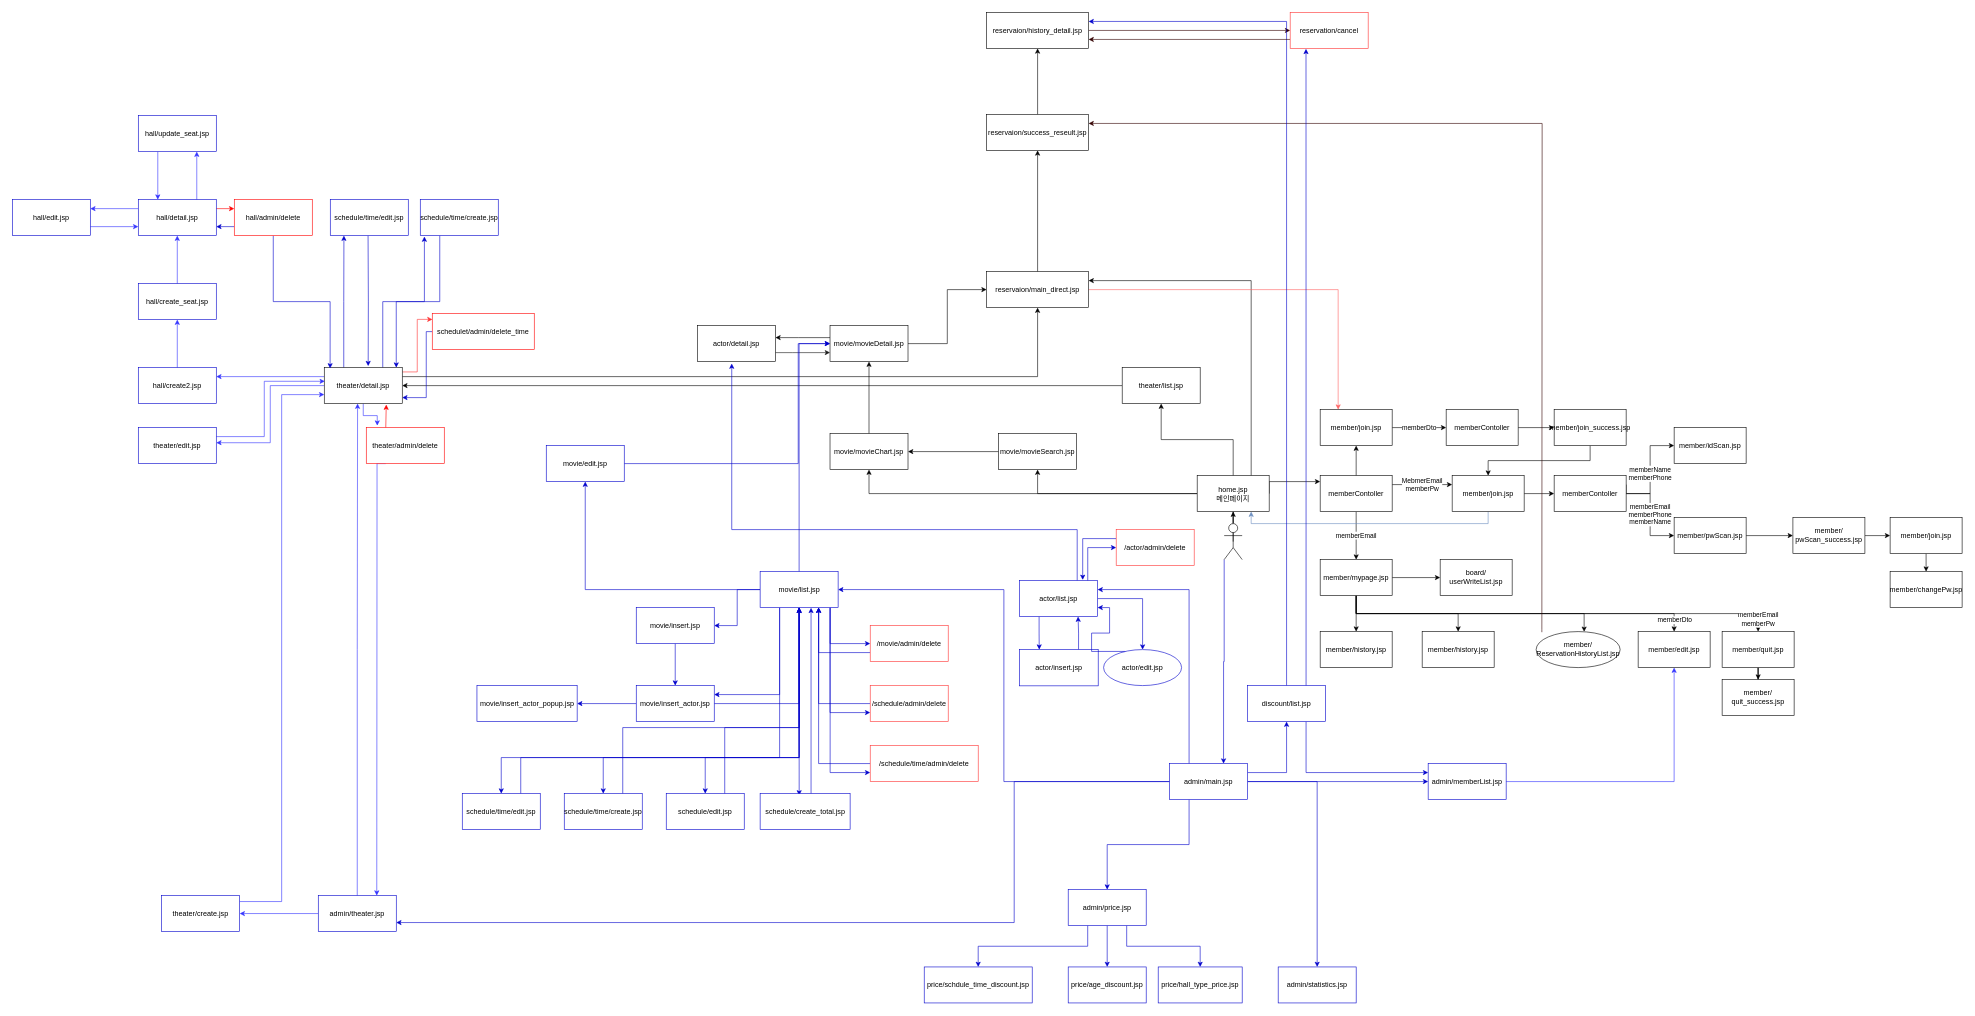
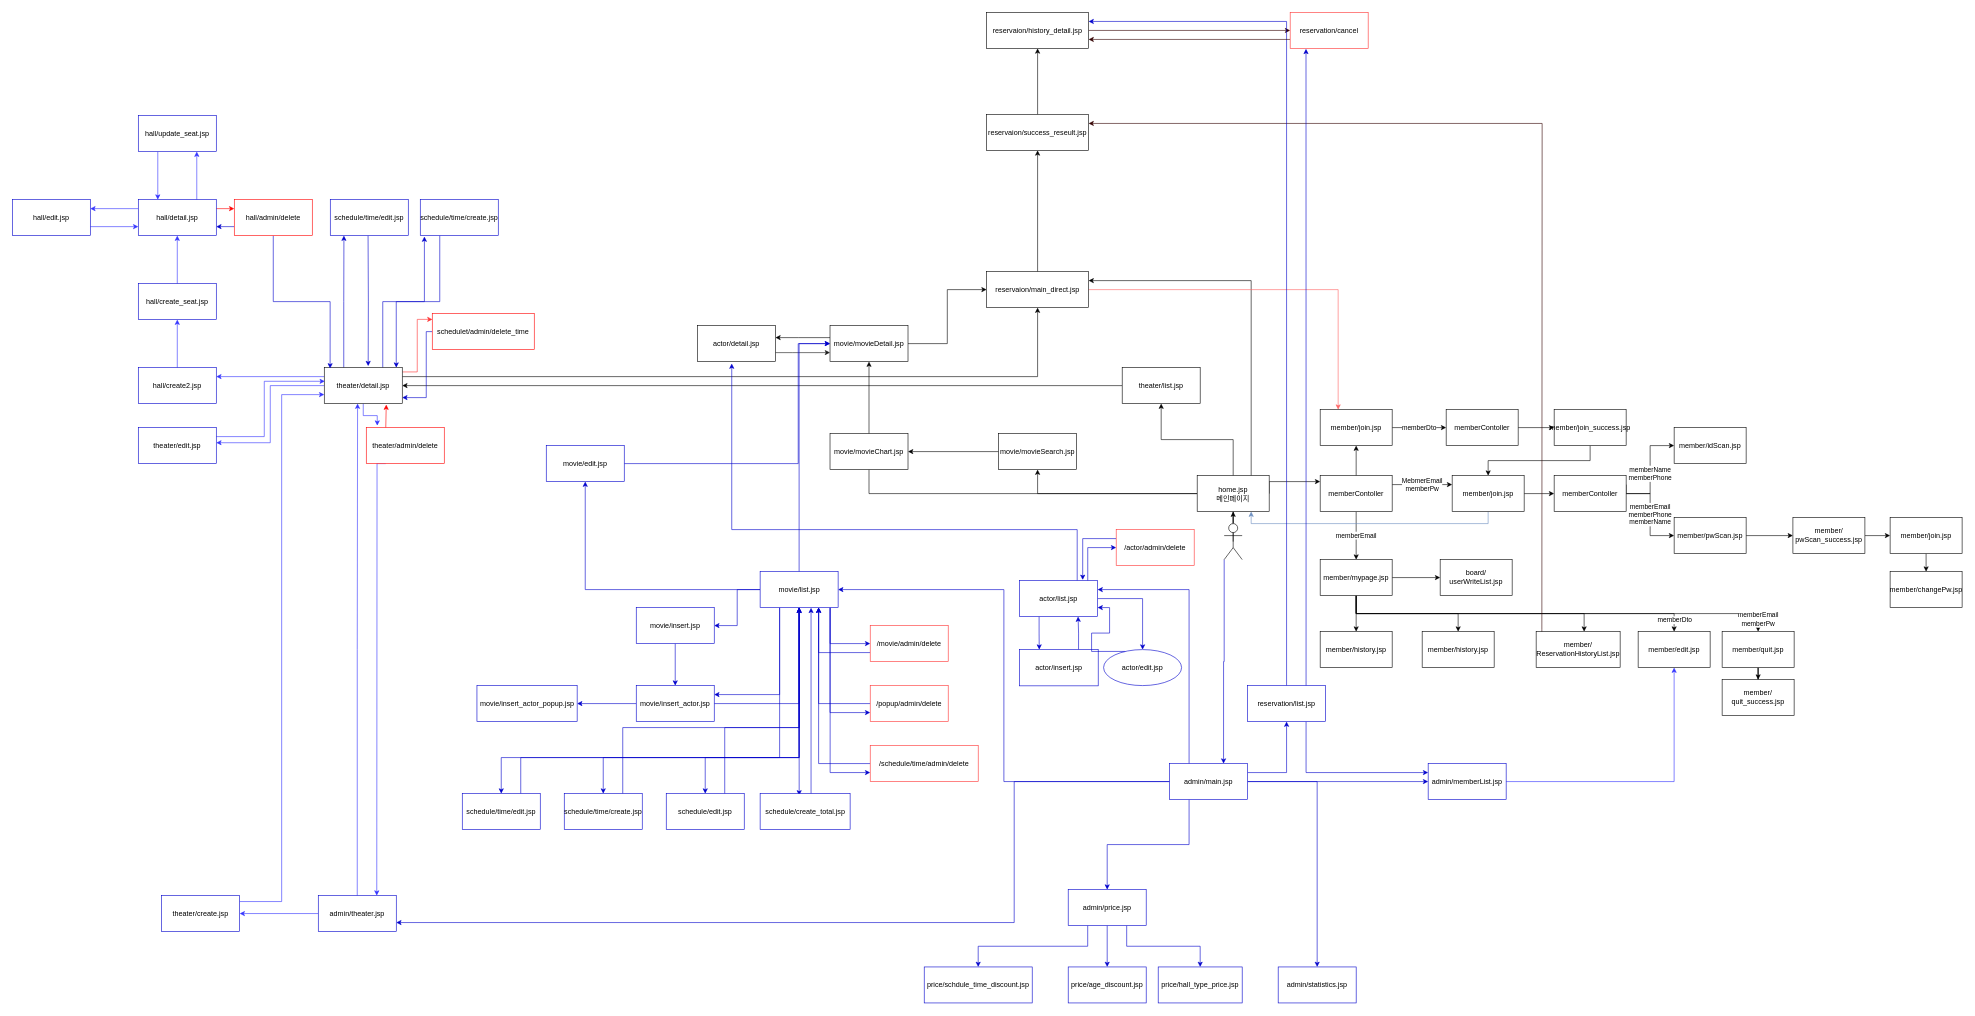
(869, 475) -> (869, 473)
(1578, 650) -> (1578, 650)
(909, 704) -> (909, 704)
(1287, 704) -> (1287, 704)
